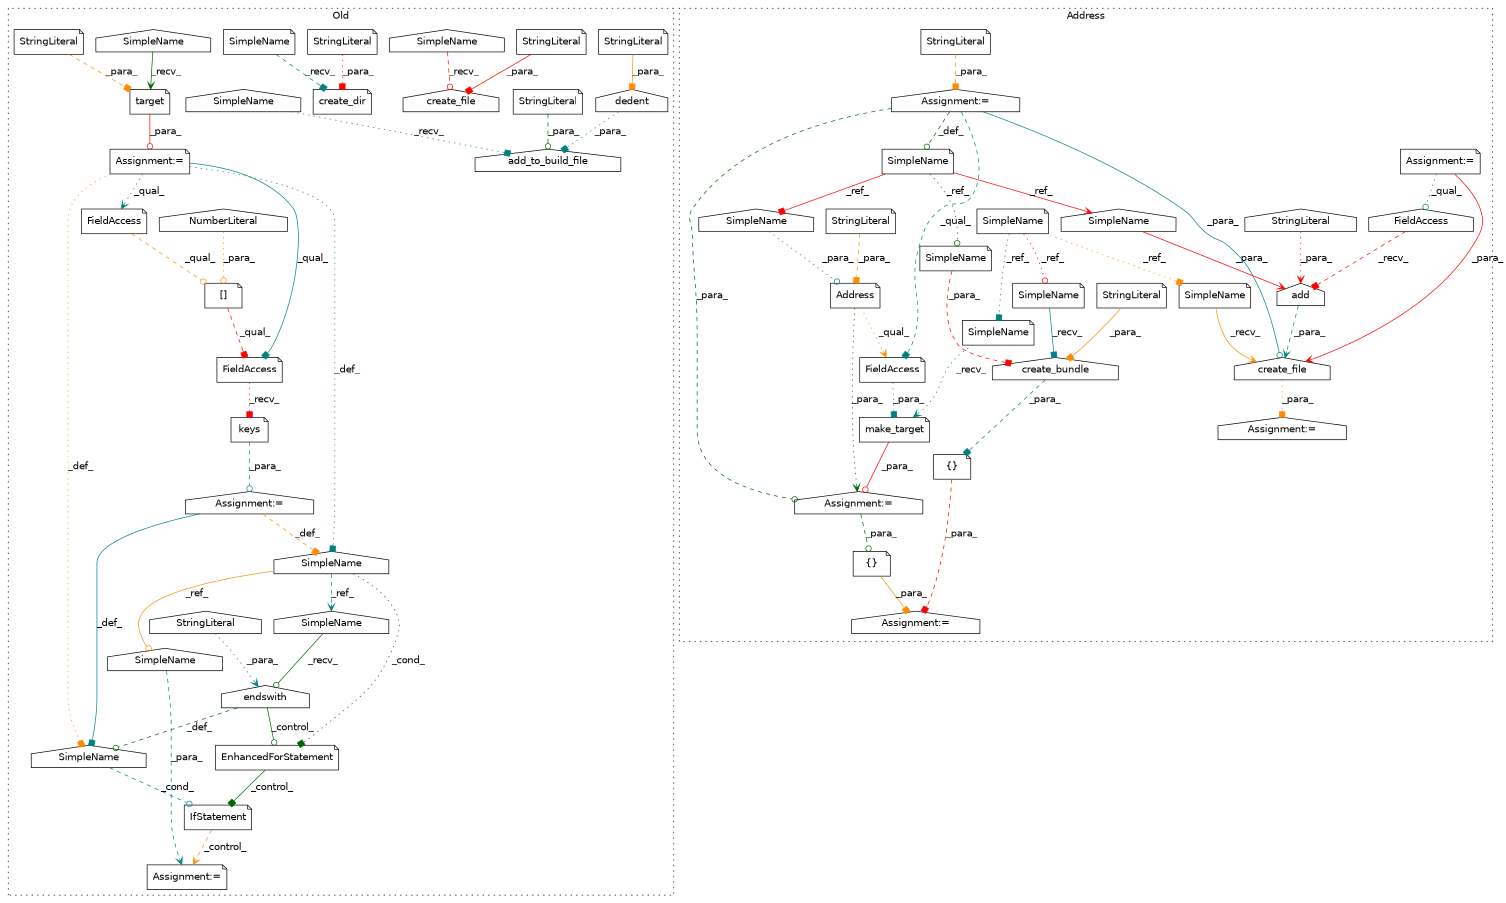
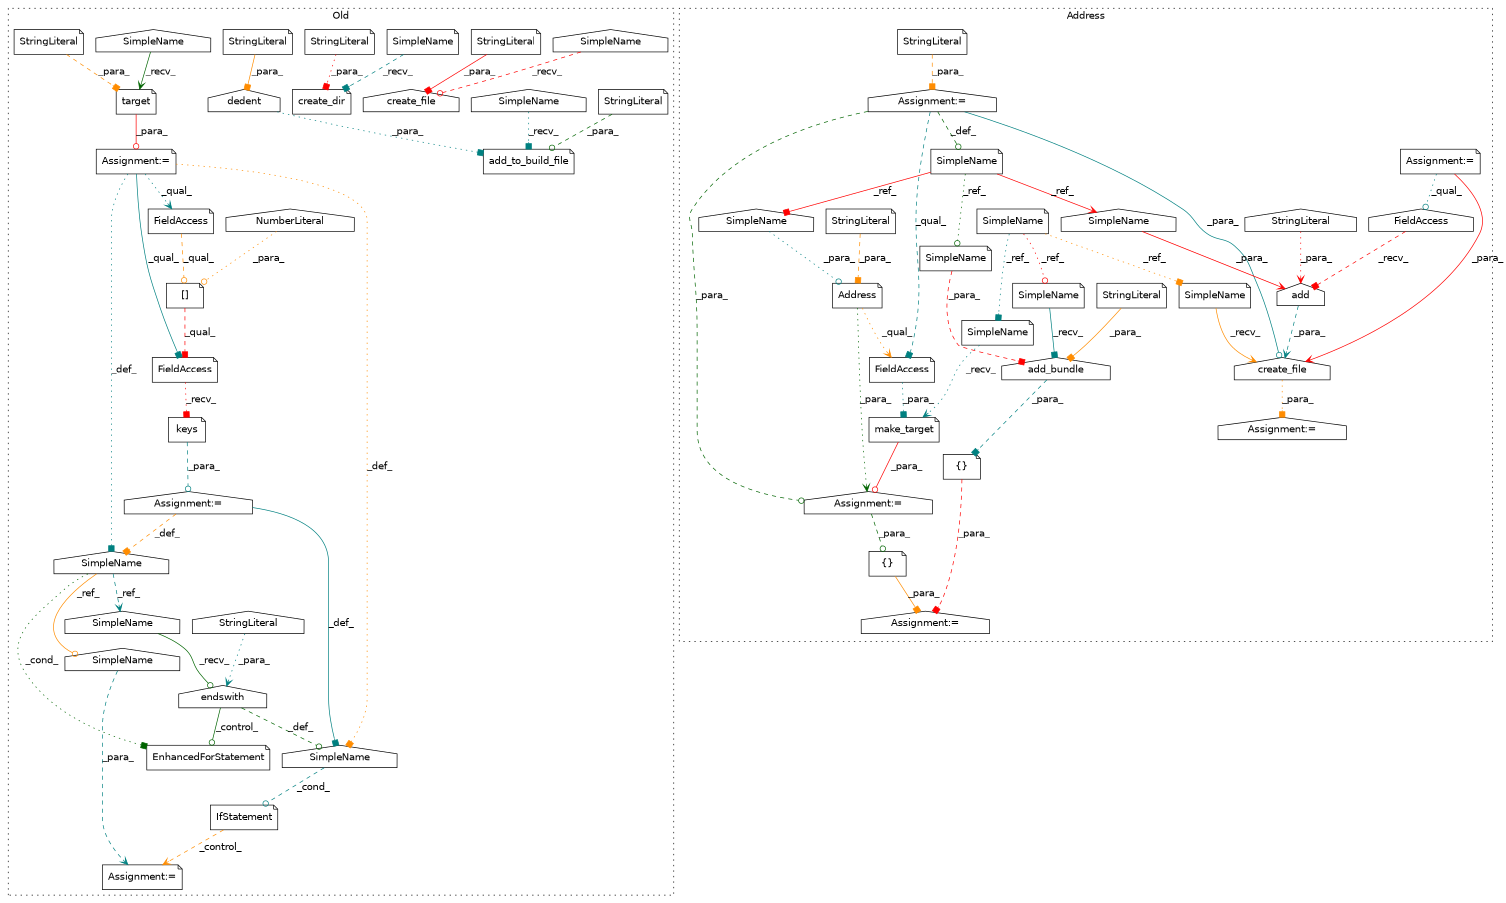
(548, 162) -> (529, 162)
(1055, 370) -> (1056, 370)
(250, 785) -> none
